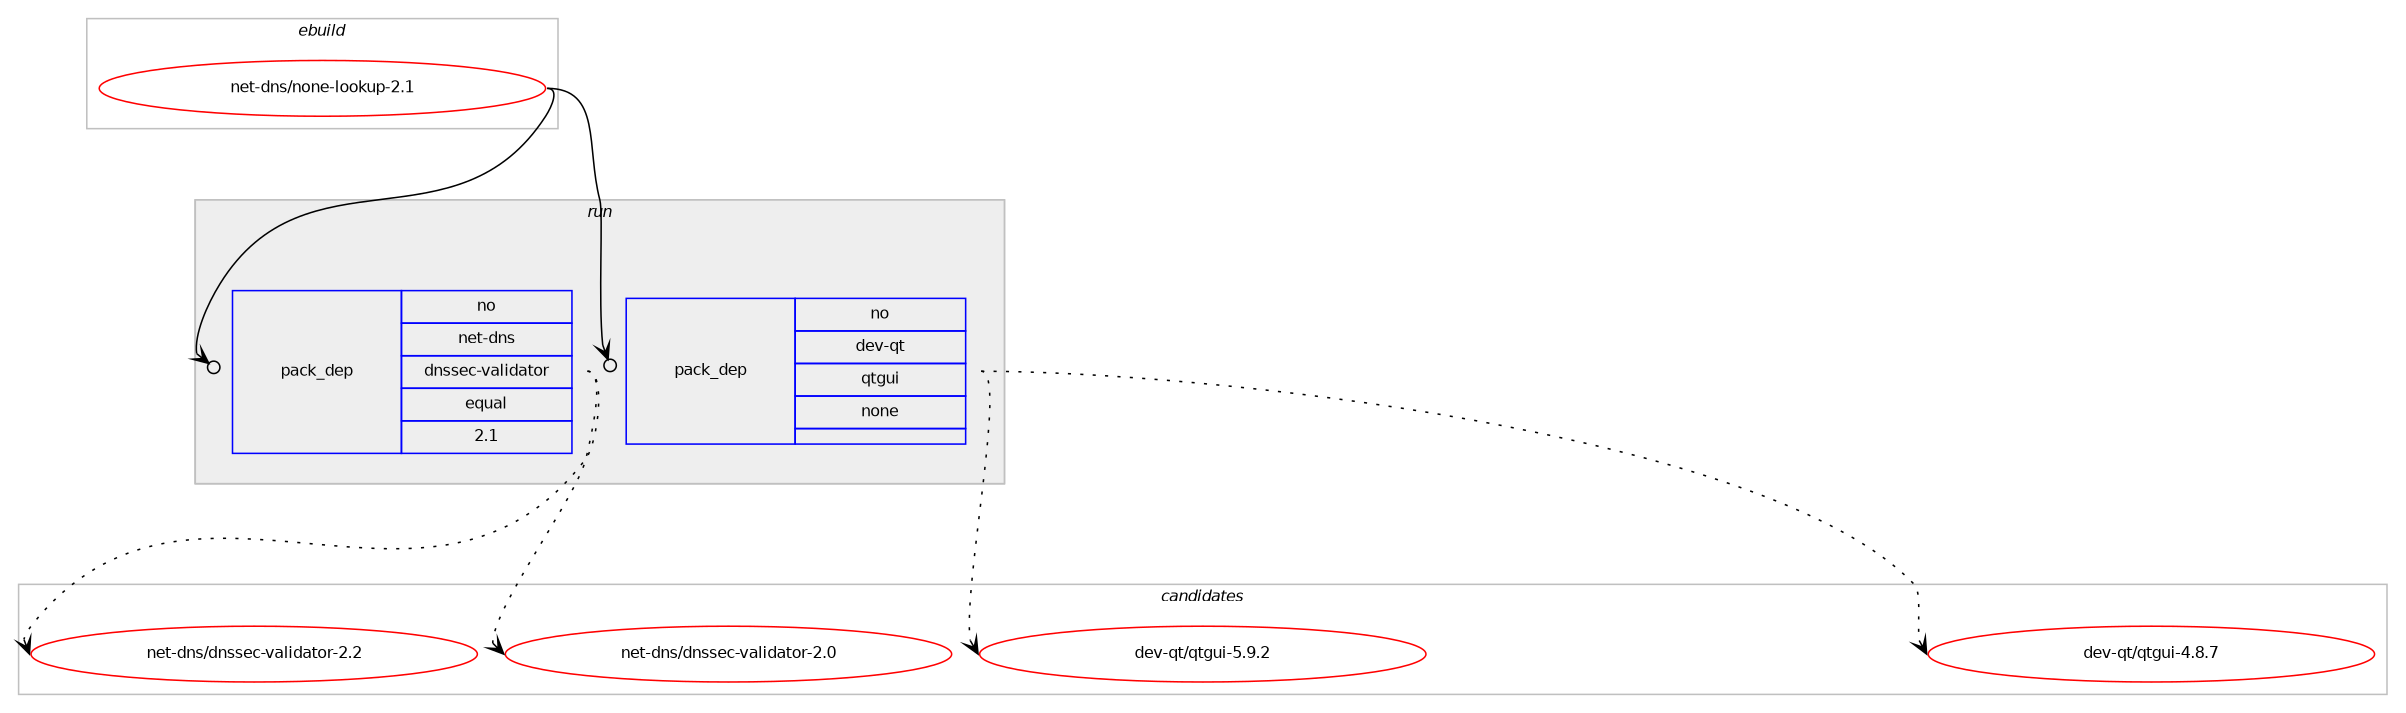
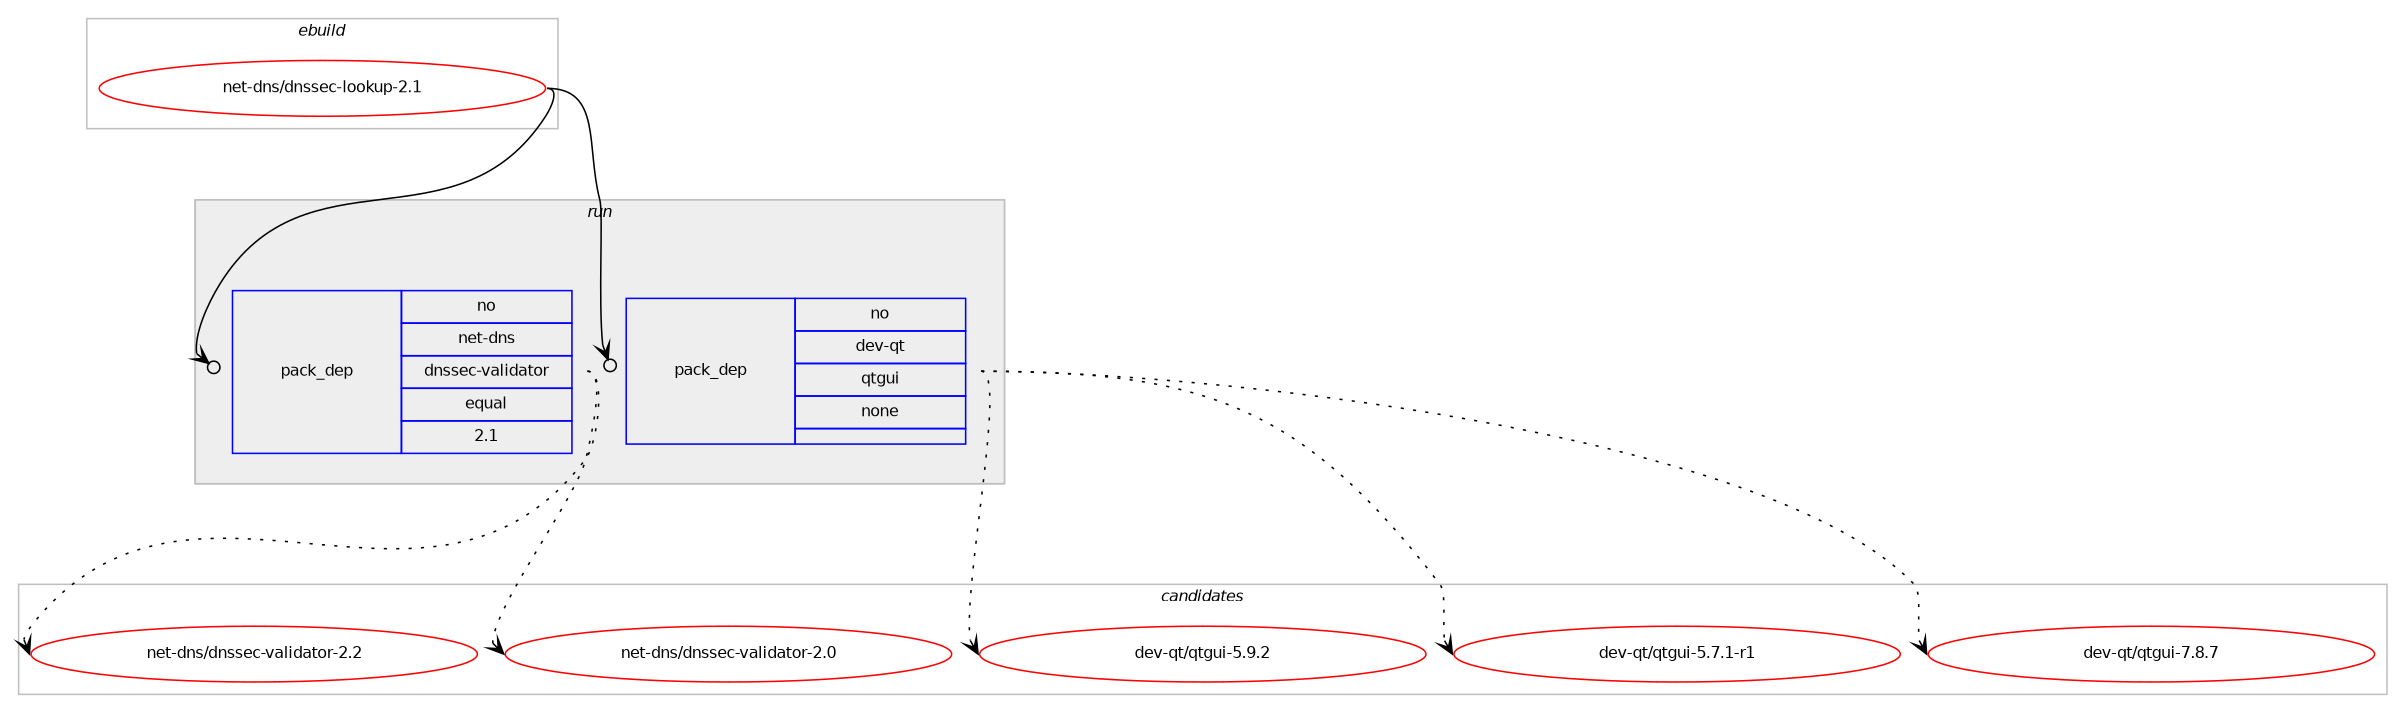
(322, 88) -> (322, 88)
none -> (1677, 654)
(2151, 654) -> (2151, 654)
